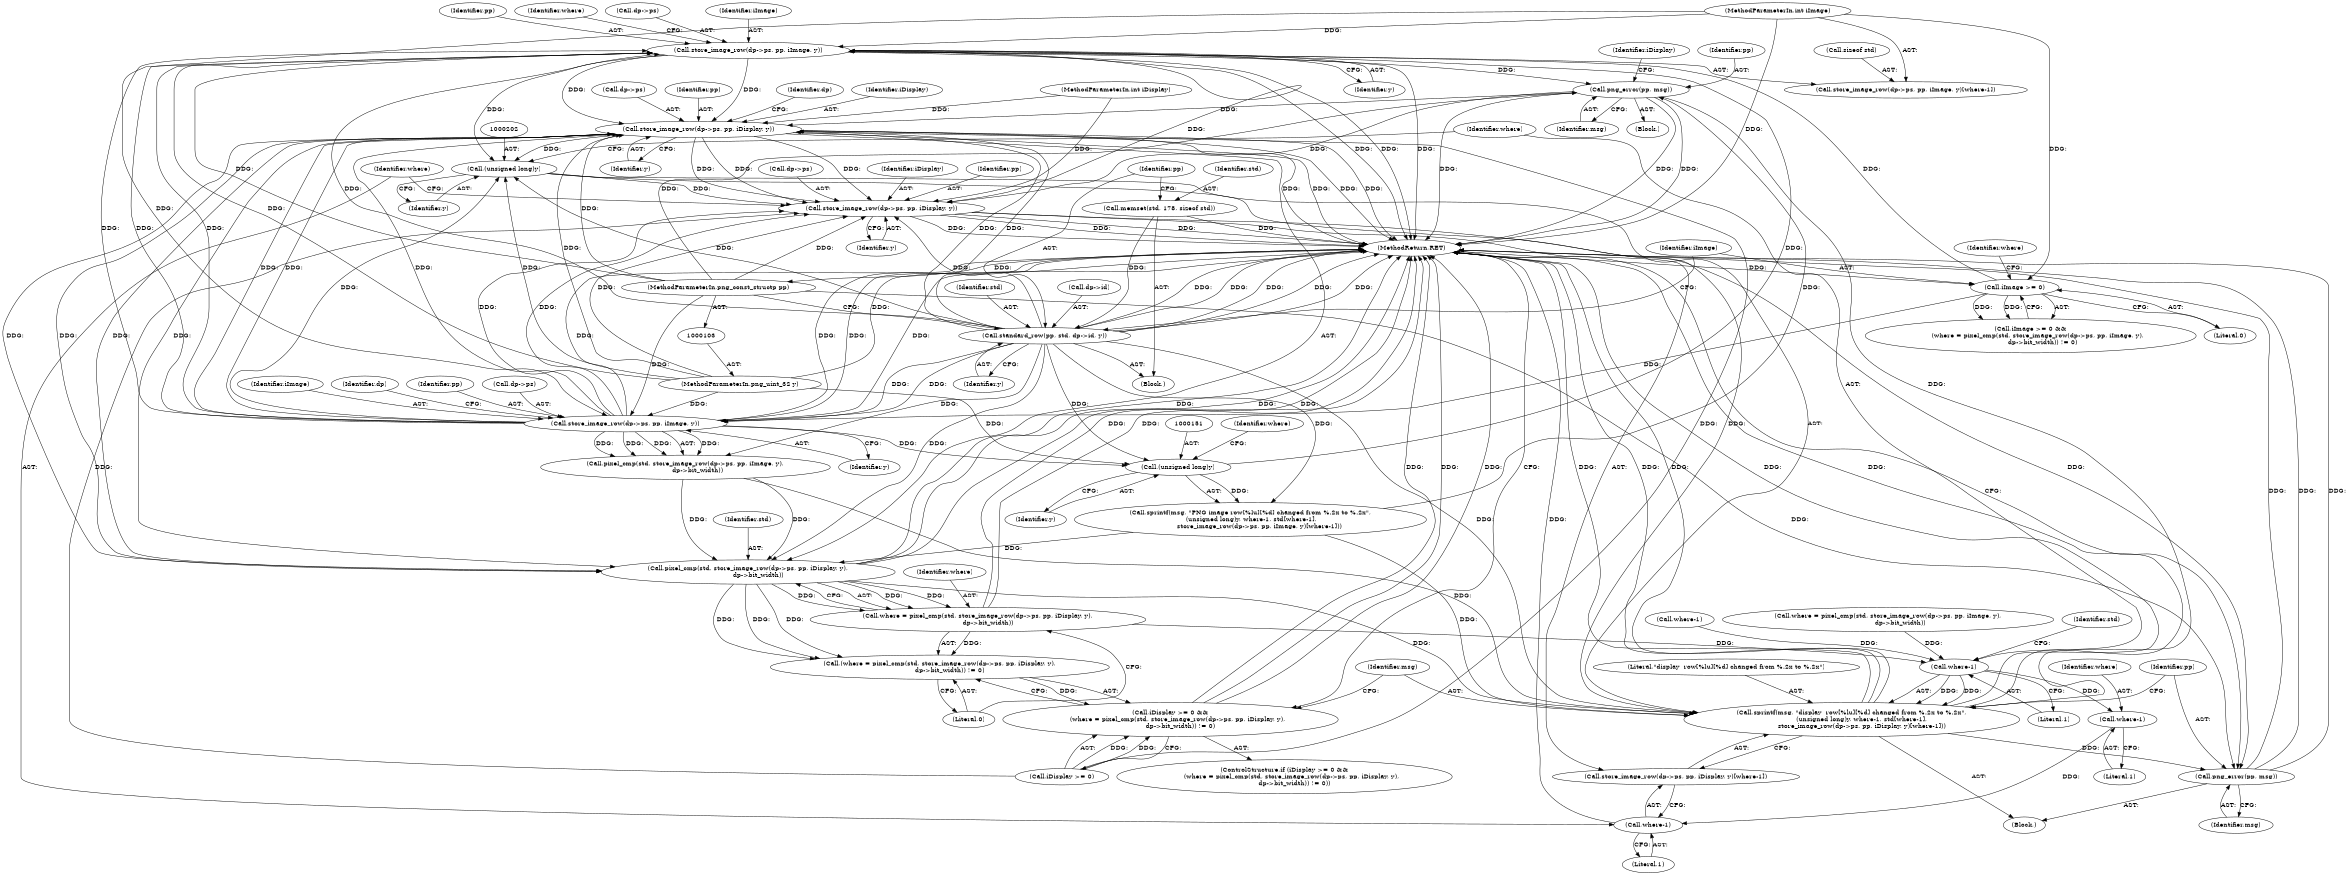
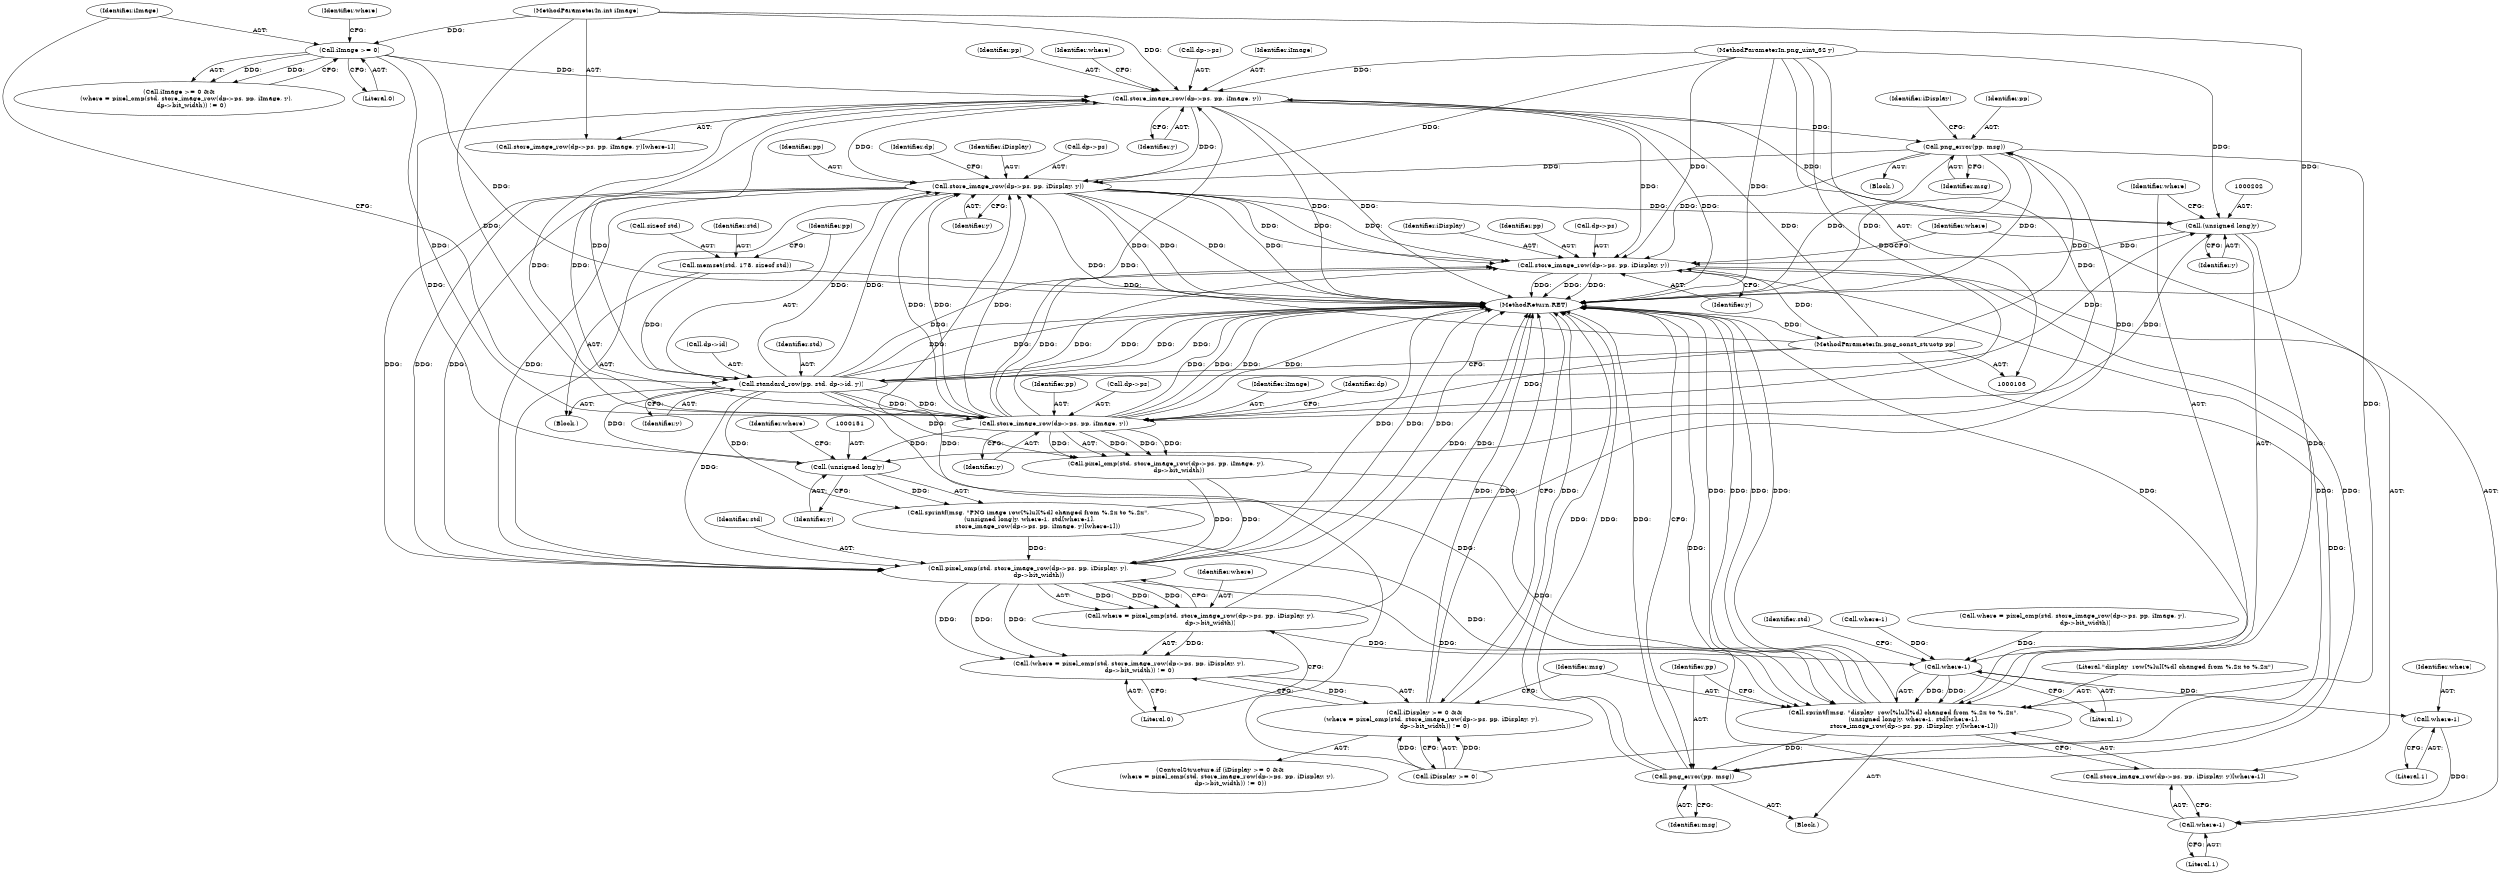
(1876, 69) -> (693, 245)
(1116, 90) -> none
(1713, 268) -> (881, 282)
(719, 358) -> (1895, 233)
